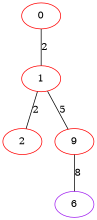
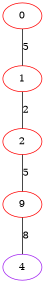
(45, 47) -> (26, 47)
(58, 110) -> (22, 173)
(74, 204) -> (22, 267)
